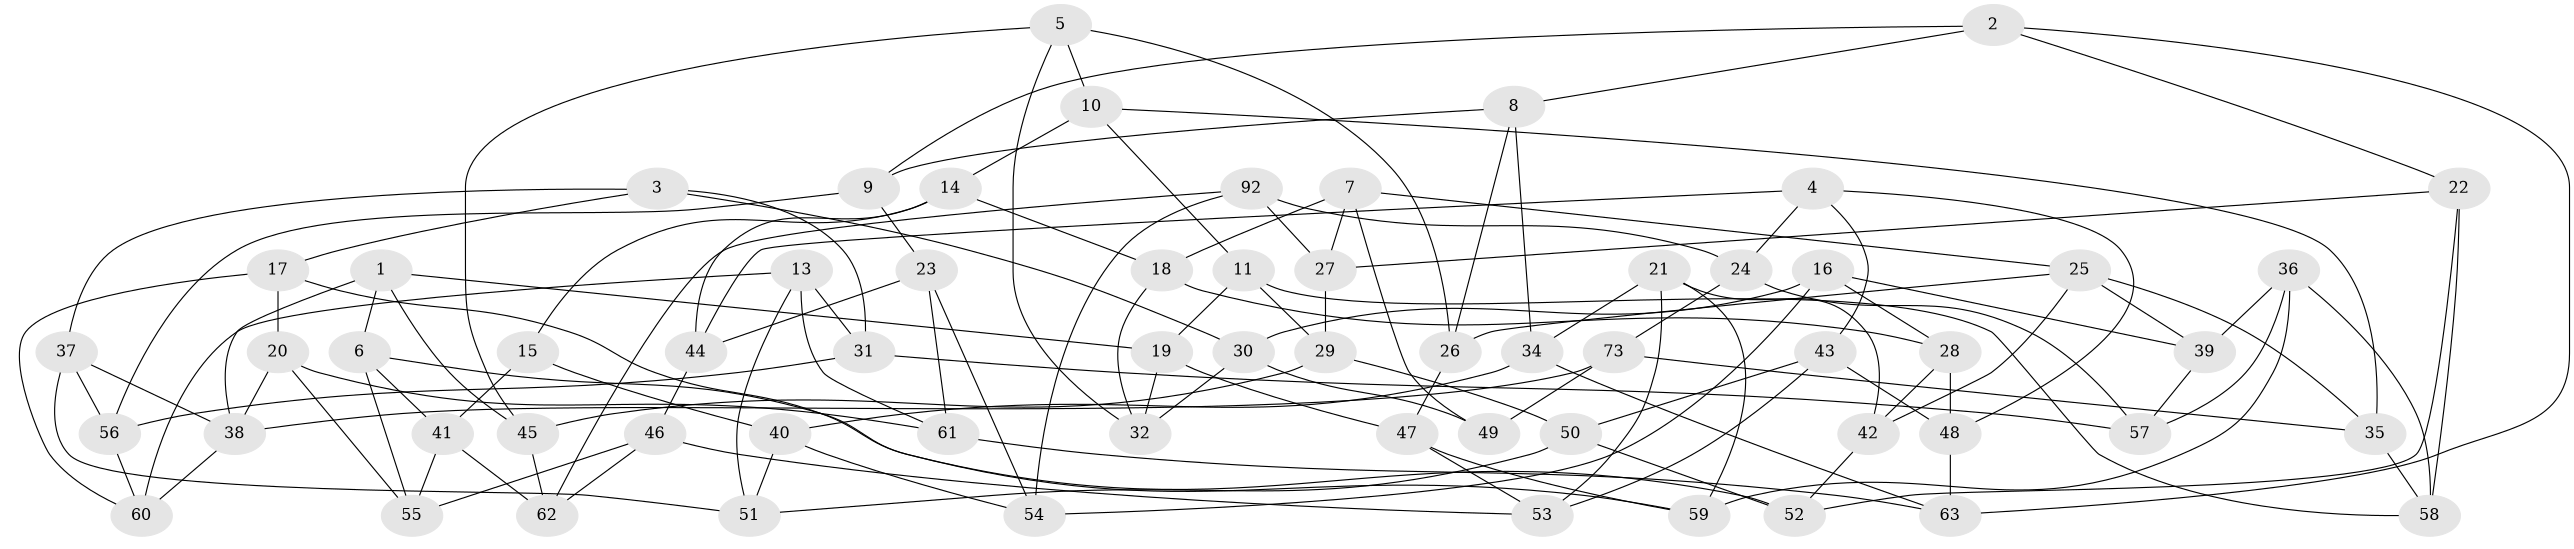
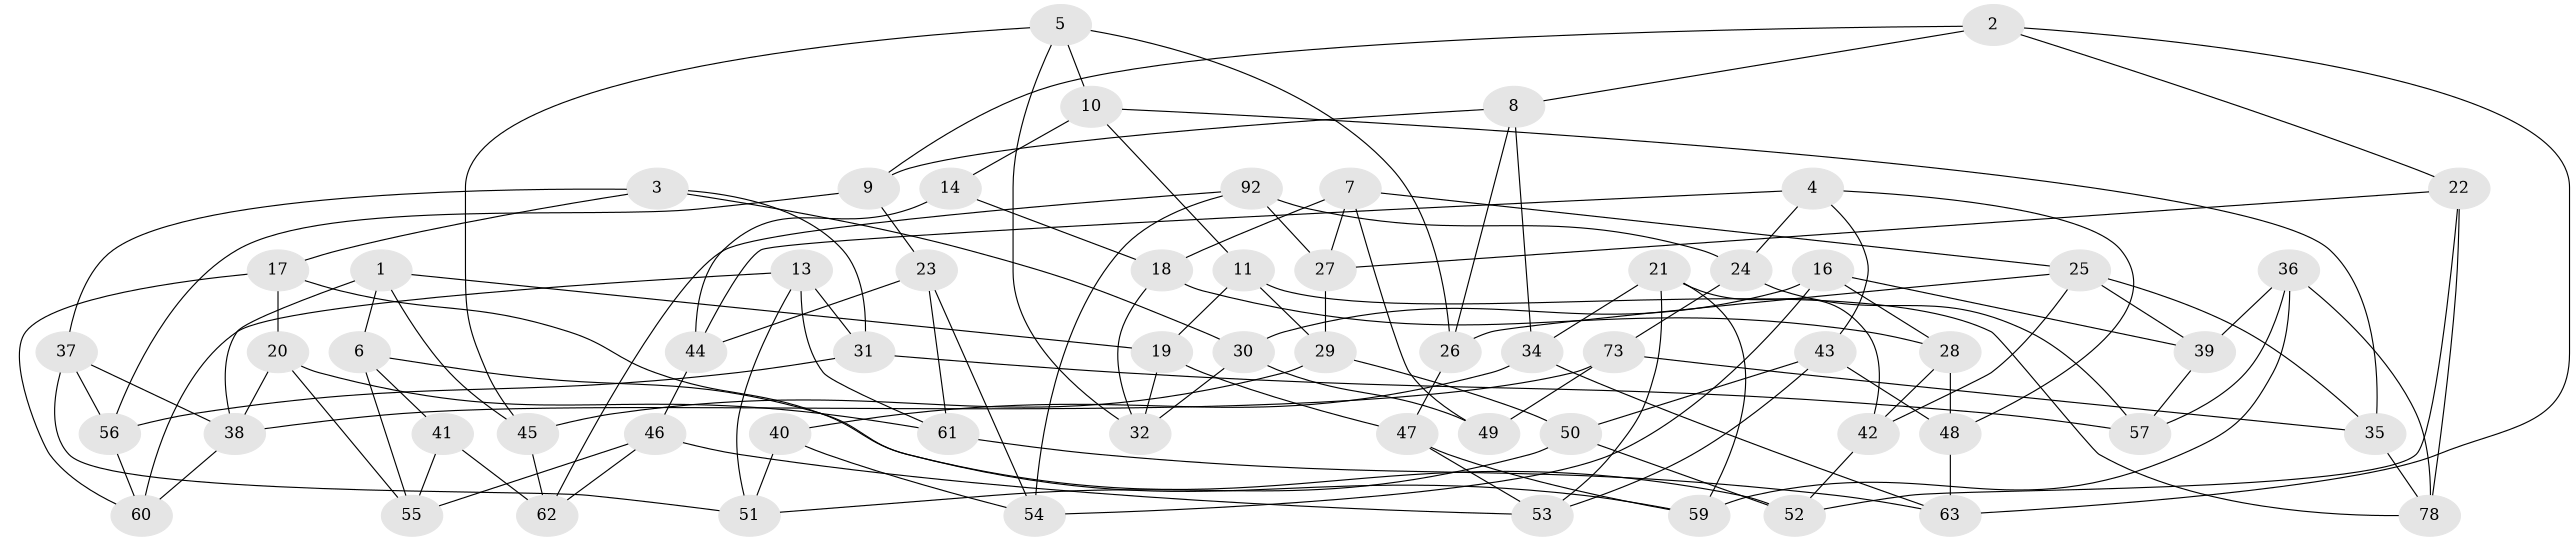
(528, 352) -> none
(2430, 516) -> (2430, 516)
